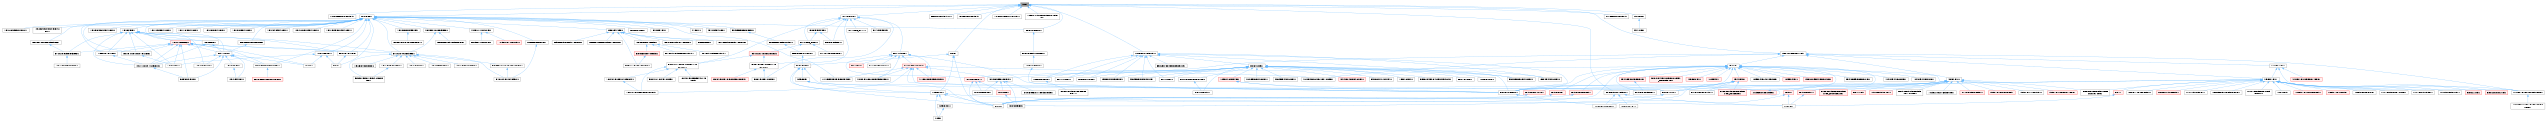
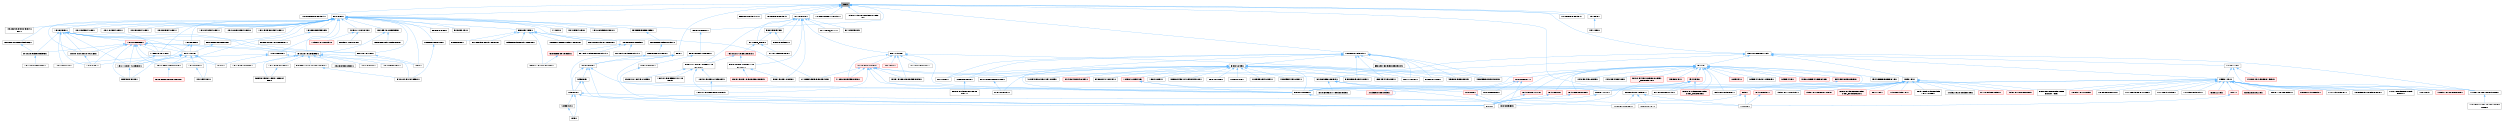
(103, 30) -> none
